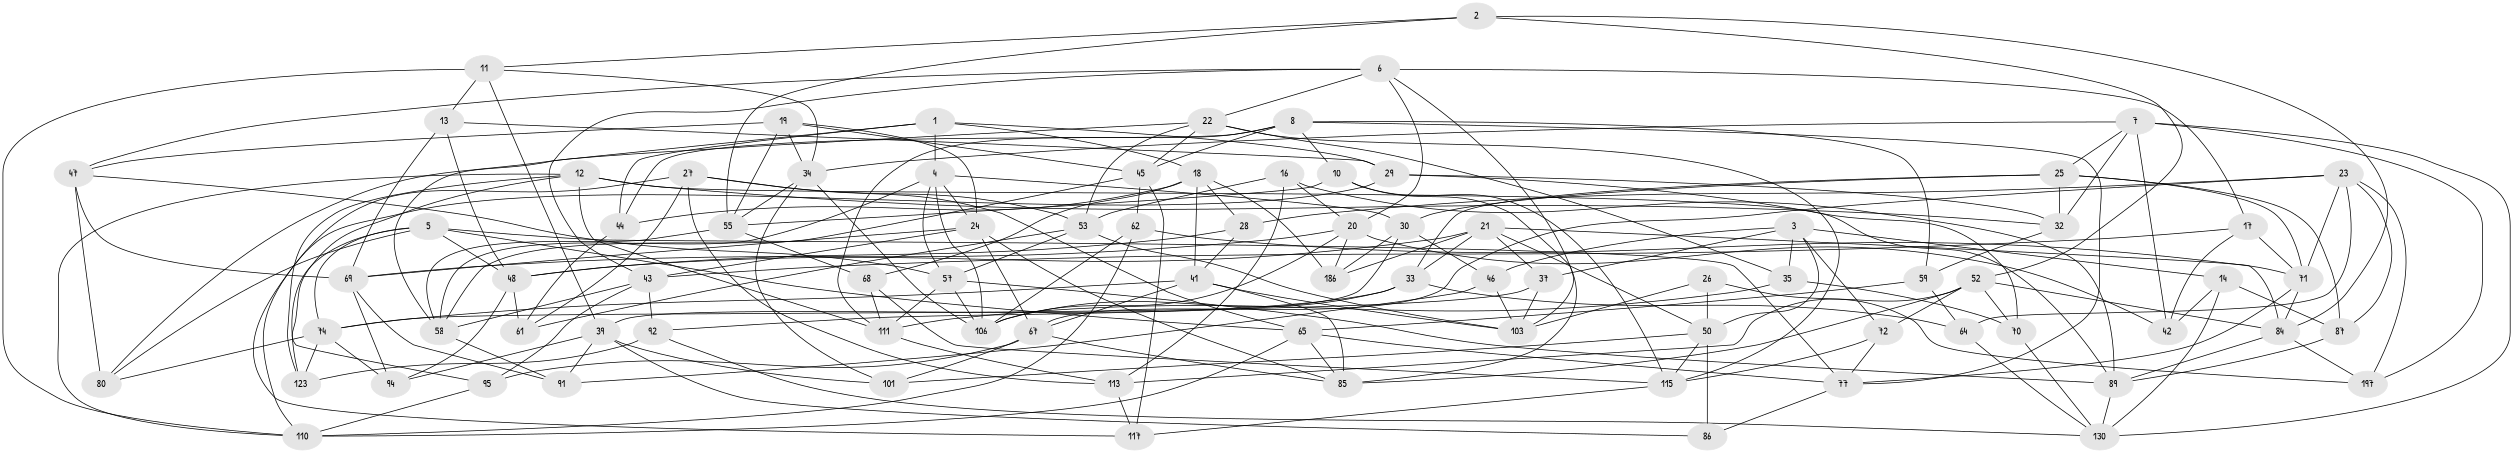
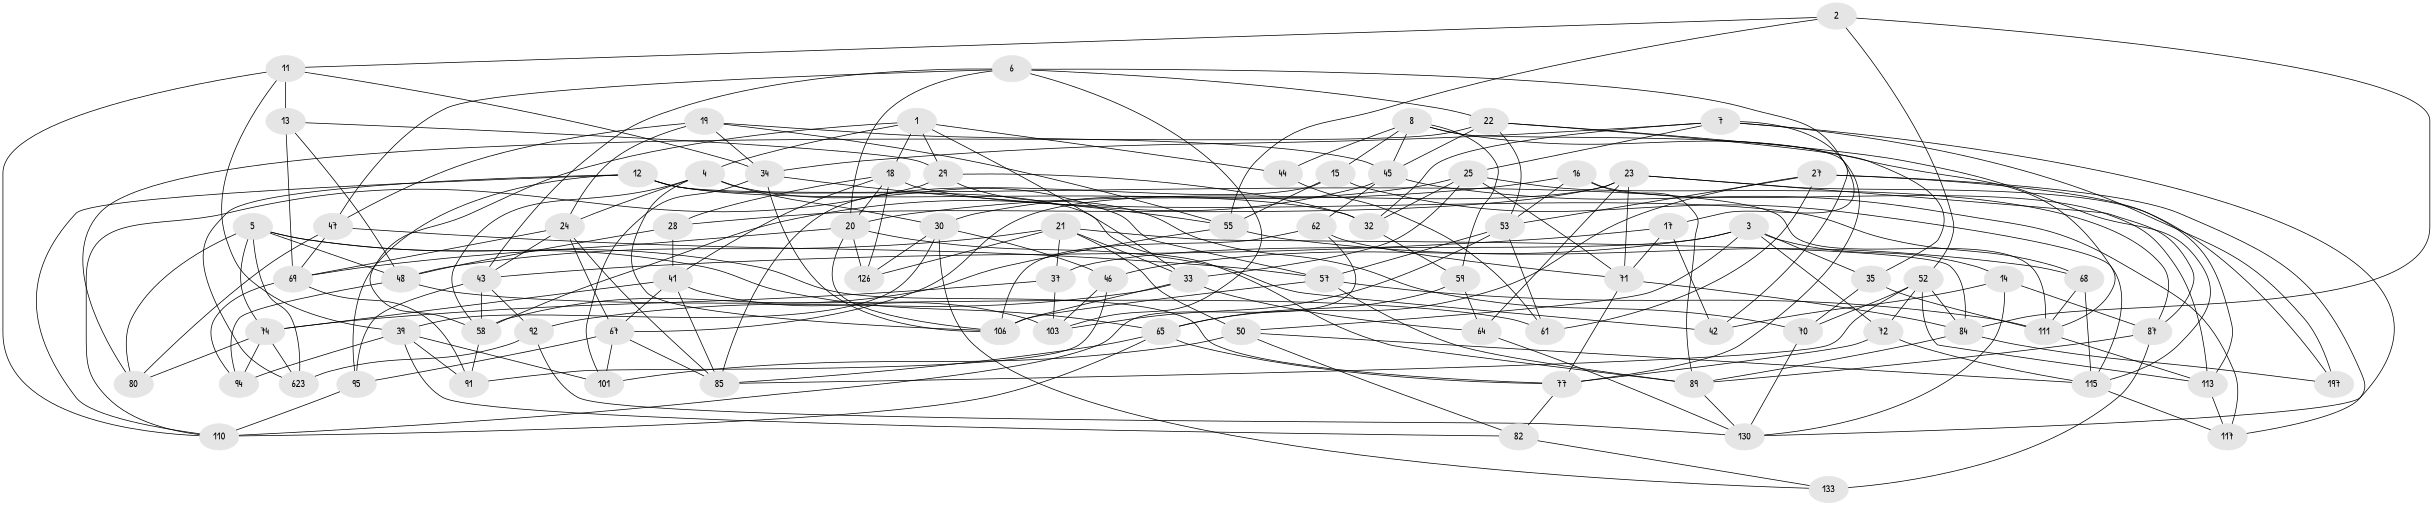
(1337, 174) -> (1335, 174)
none -> (1031, 182)
(911, 209) -> (869, 202)
(1330, 279) -> (864, 279)
(1707, 279) -> none
(301, 384) -> (299, 384)
(1707, 437) -> (1519, 437)
none -> (1829, 489)
